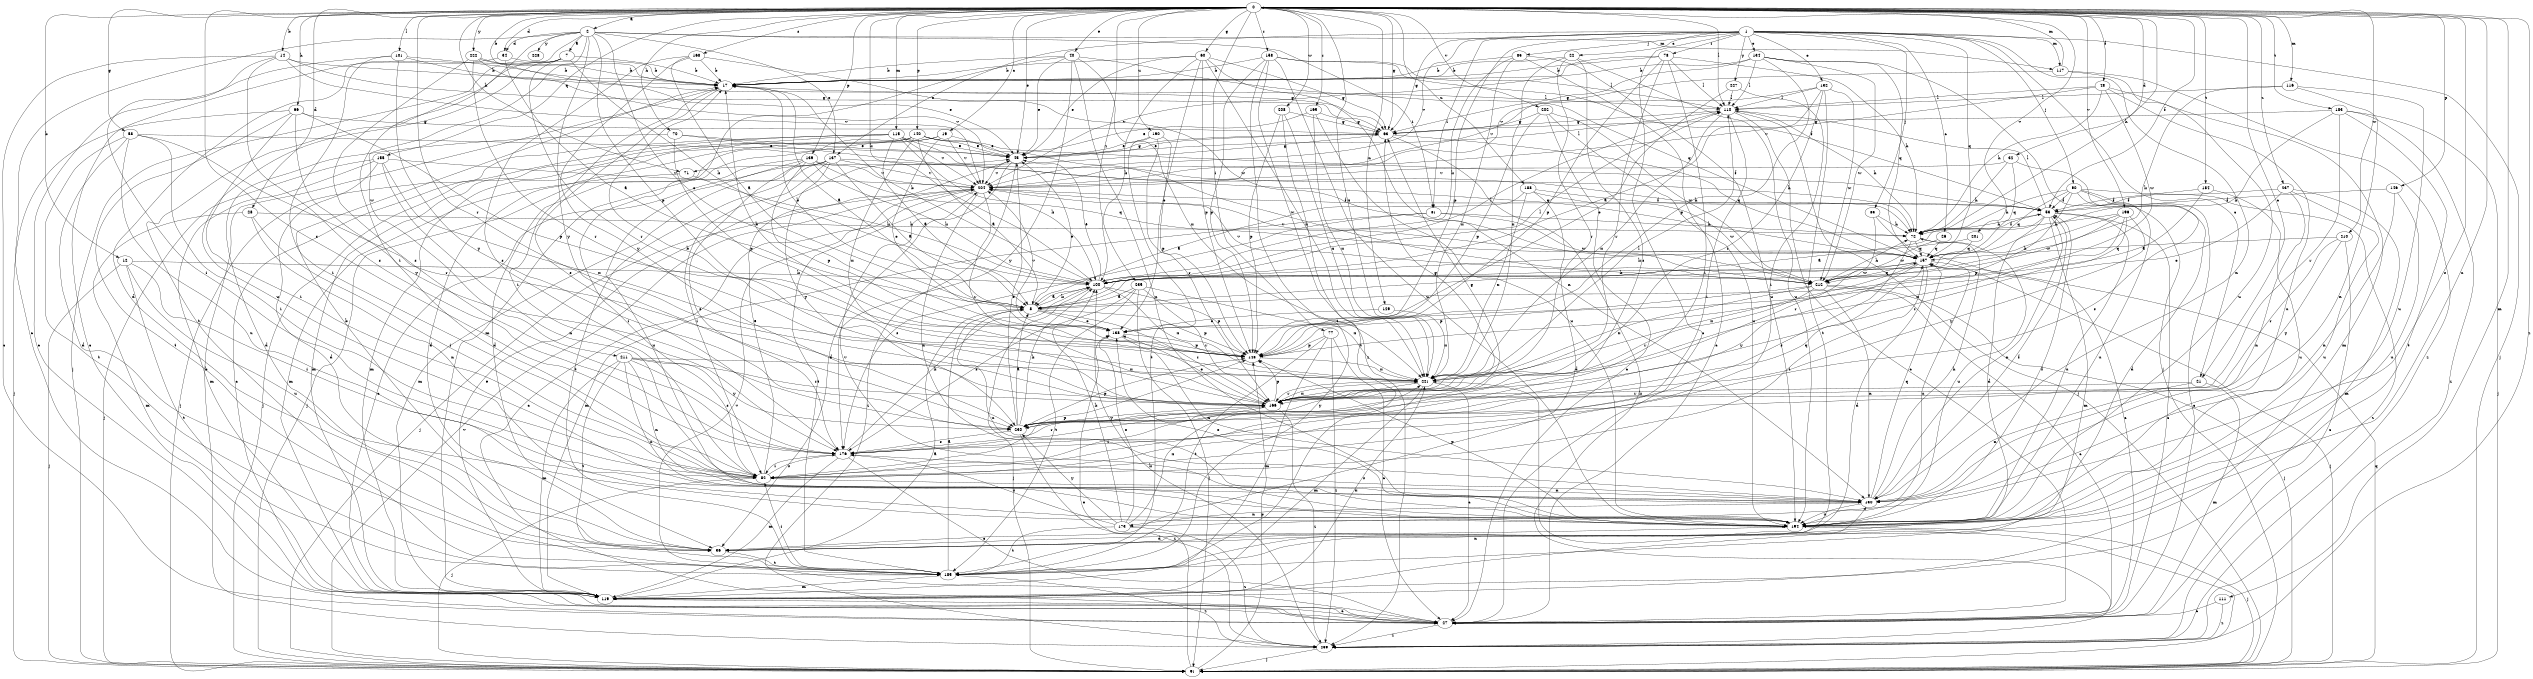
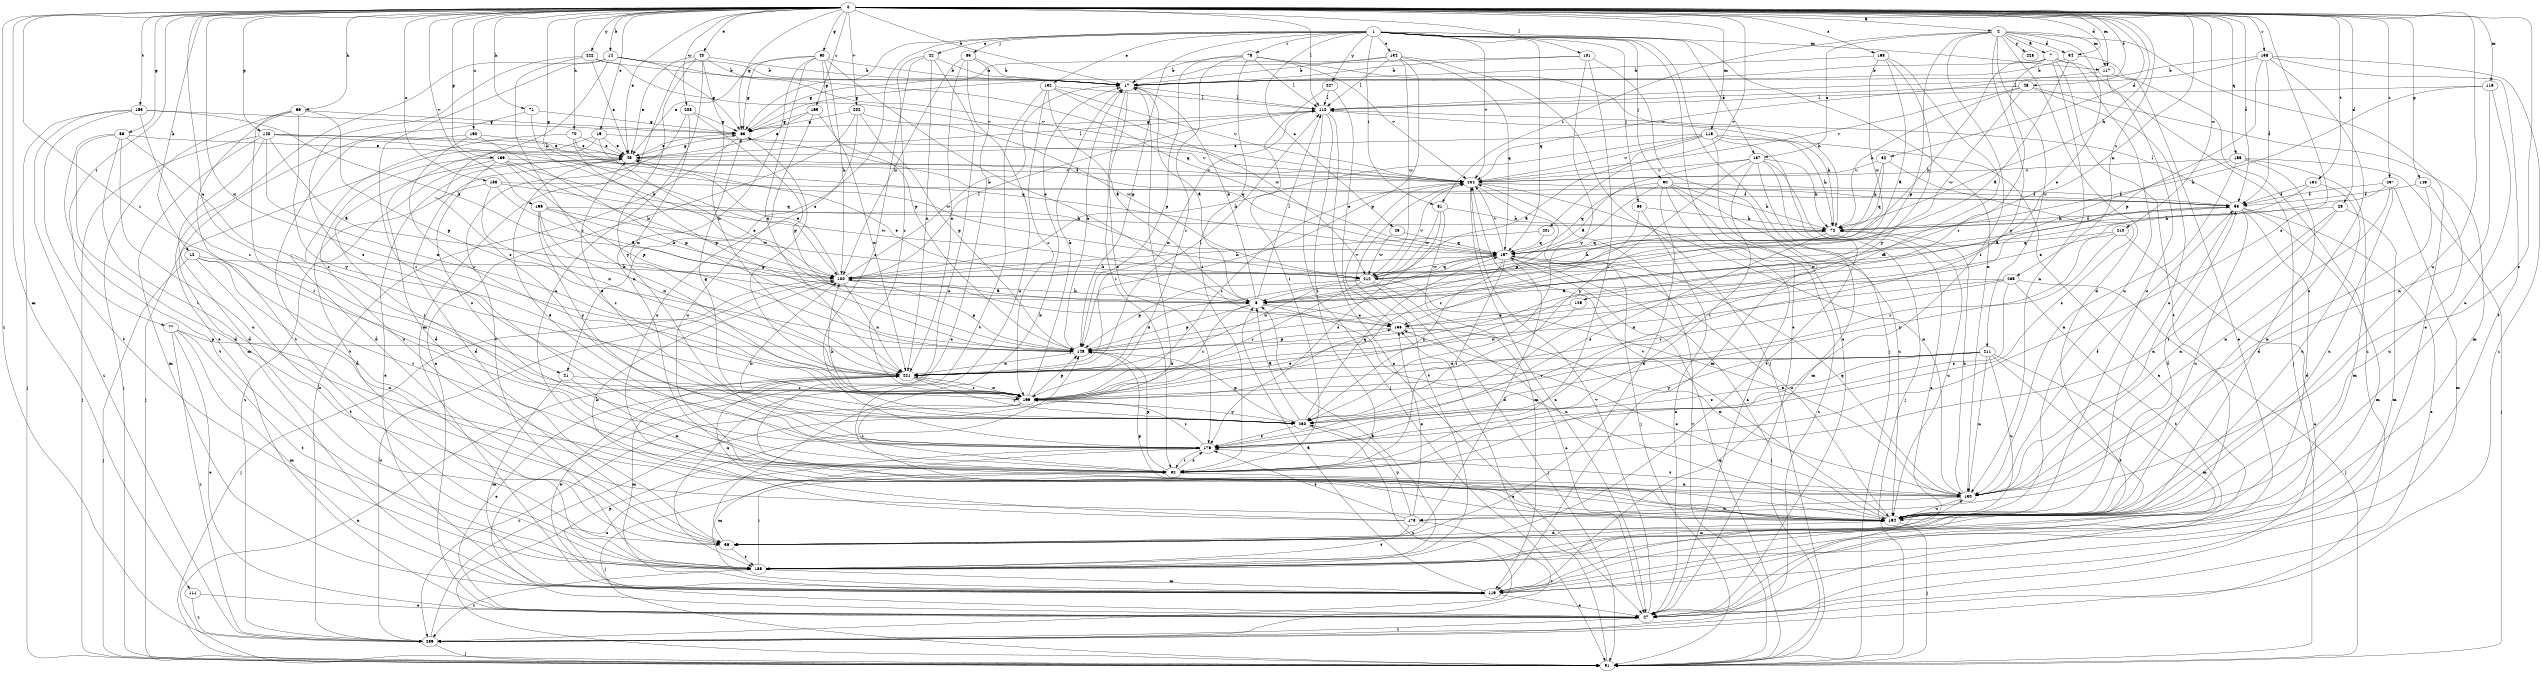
(1676, 16) -> (1498, 10)
(1055, 162) -> (636, 122)
none -> (2039, 274)
(2151, 609) -> (889, 590)
